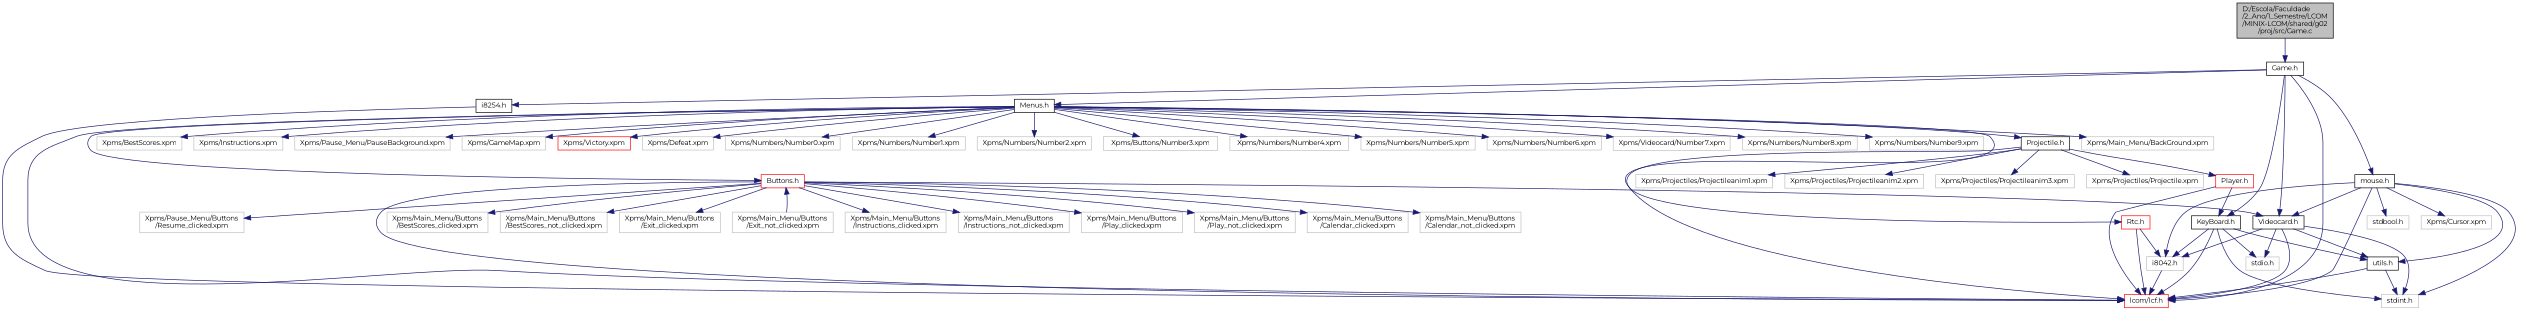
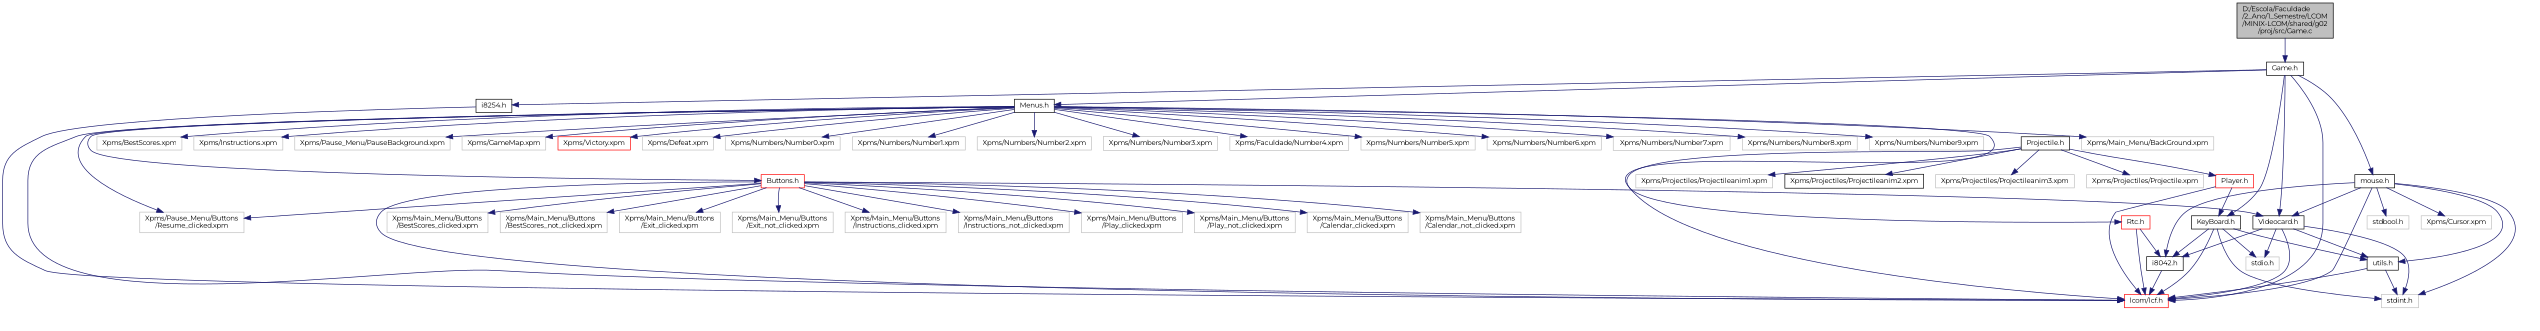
(1535, 115) -> (490, 116)
(1160, 143) -> (1160, 143)
(1289, 143) -> (1289, 143)
(1672, 143) -> (1672, 143)
(1854, 181) -> (1854, 181)
(787, 203) -> (778, 197)
(2165, 264) -> (2165, 264)
